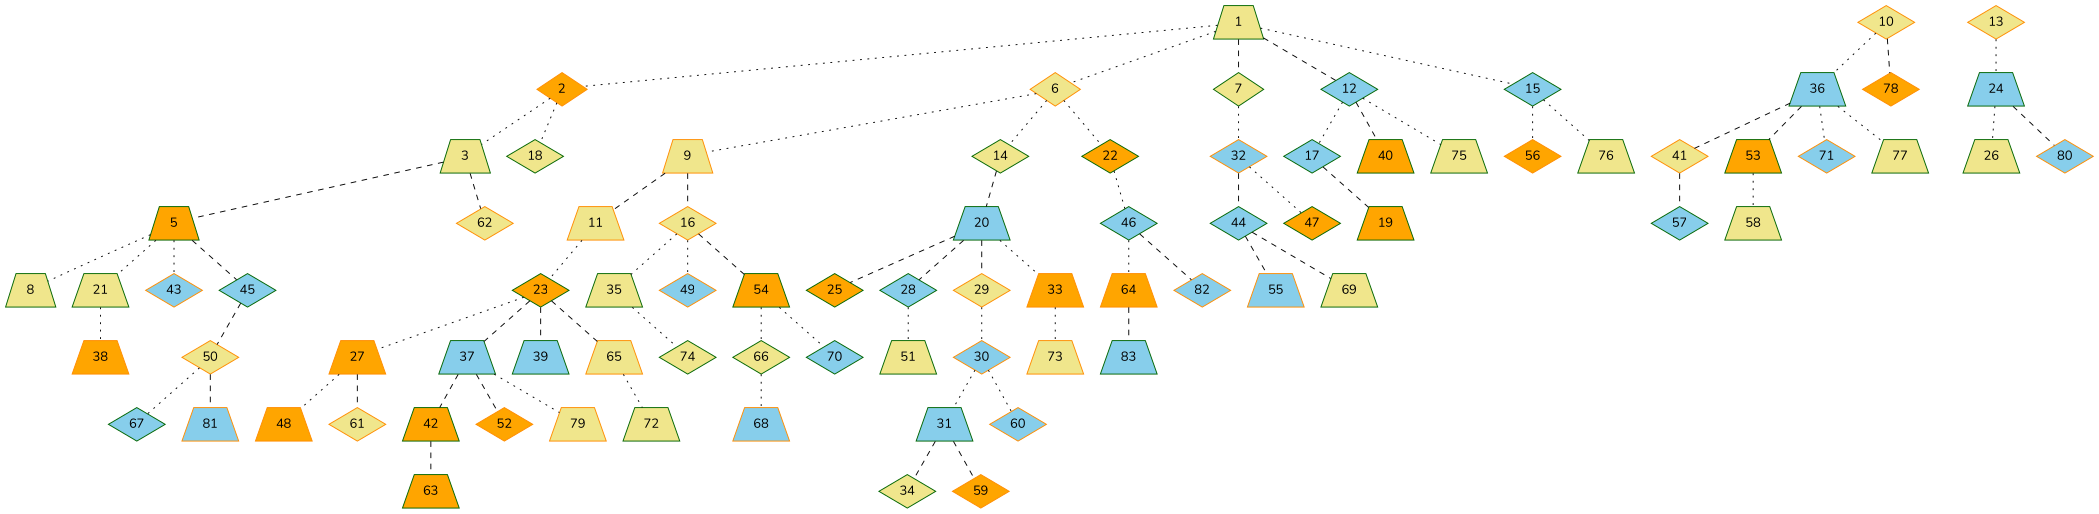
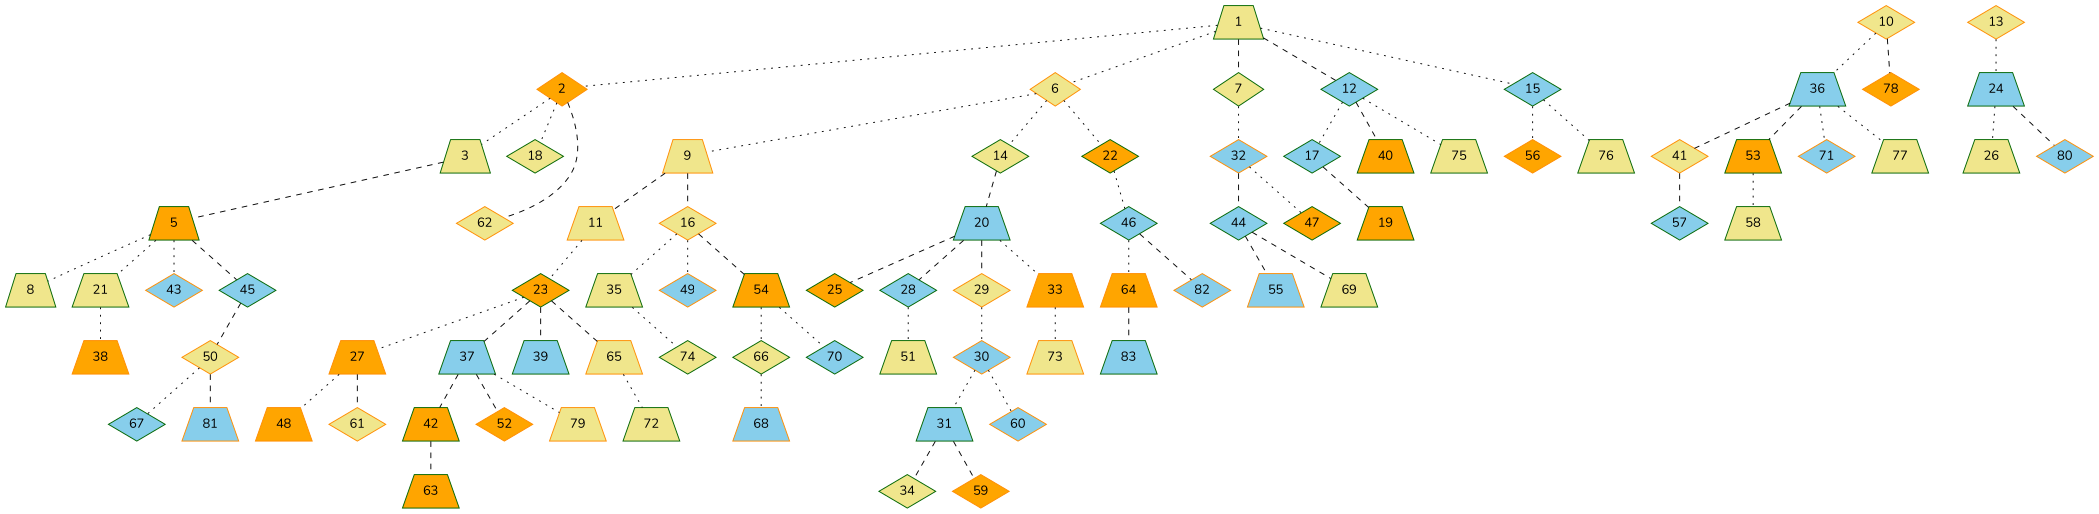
(475, 191) -> (569, 177)
